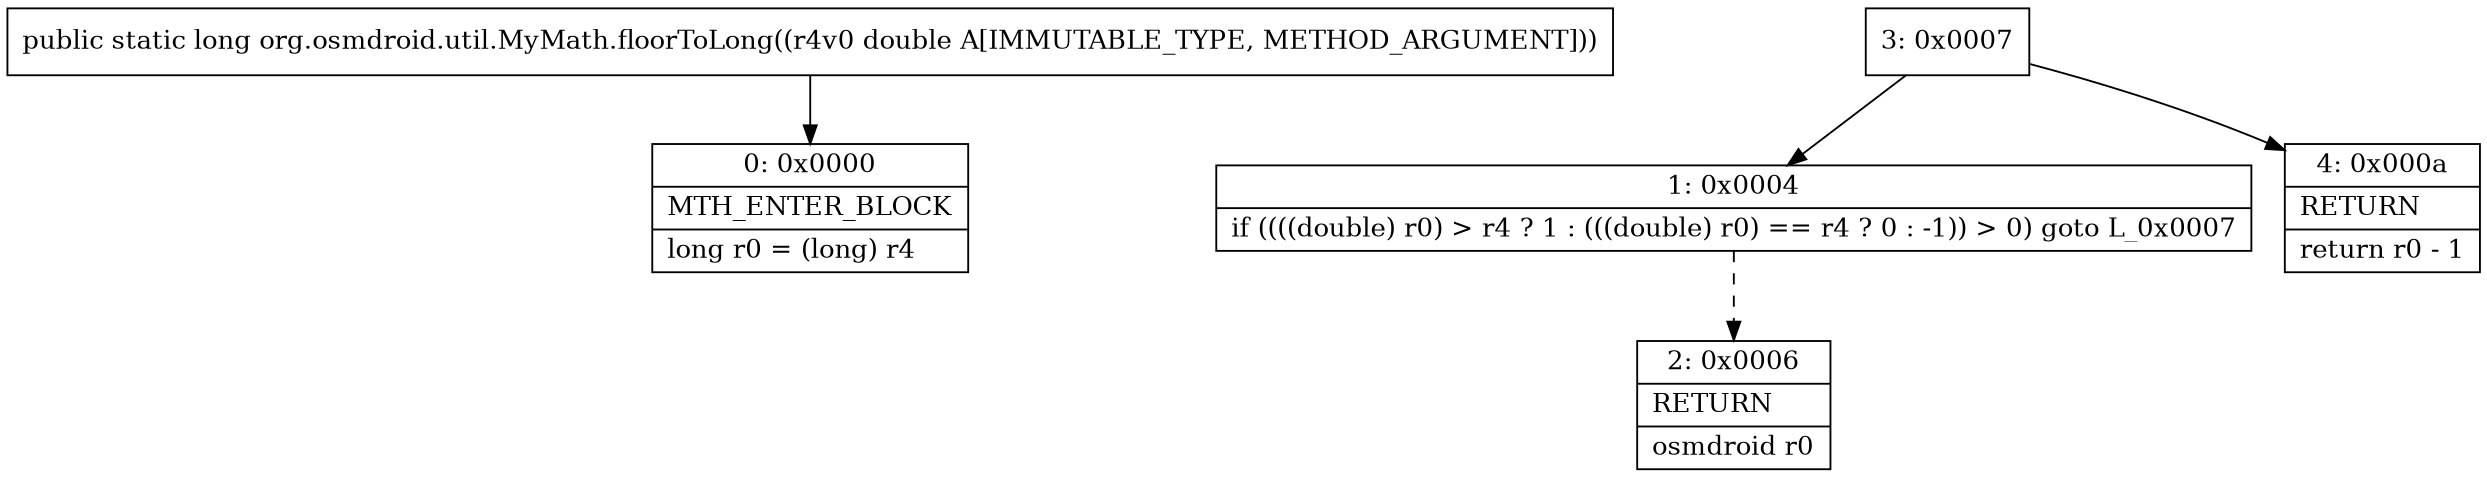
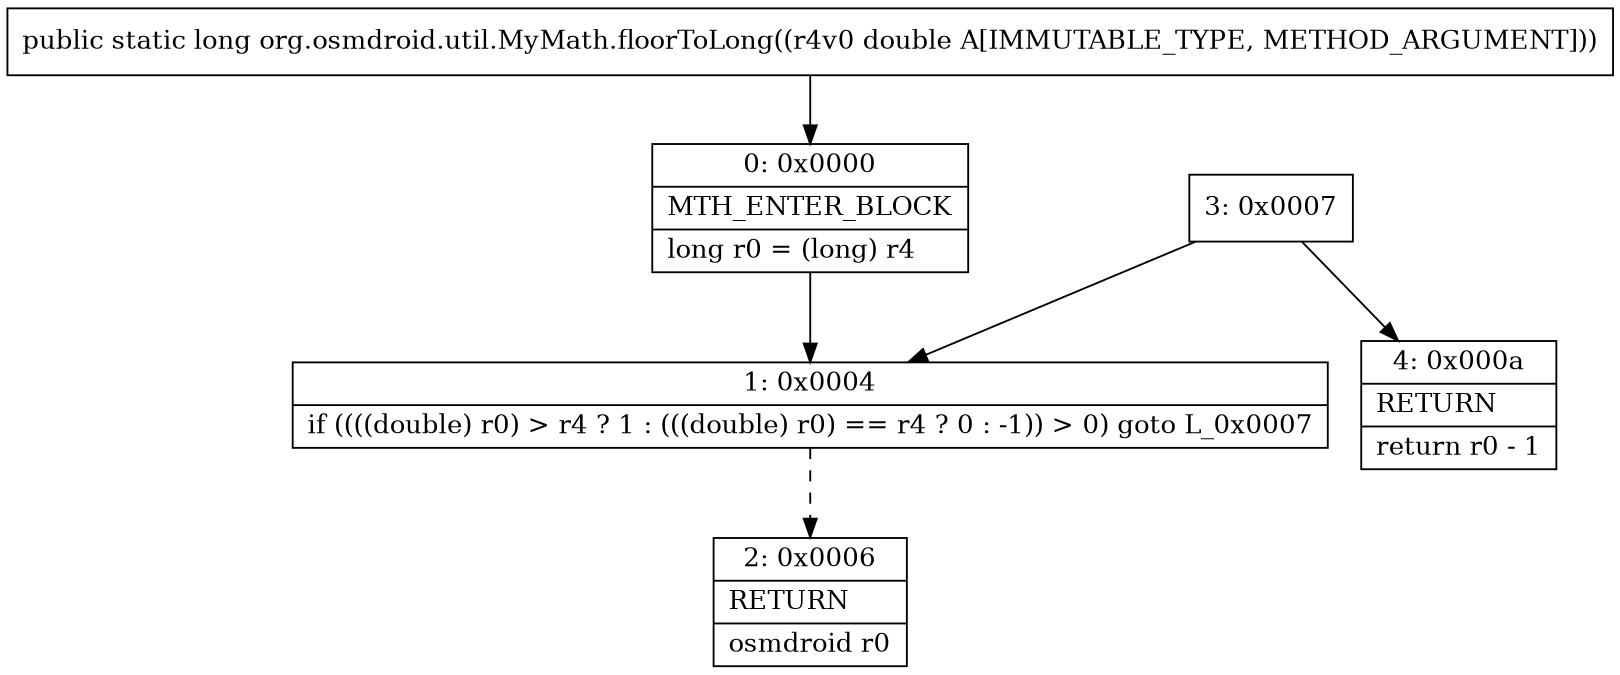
none -> (810, 308)
